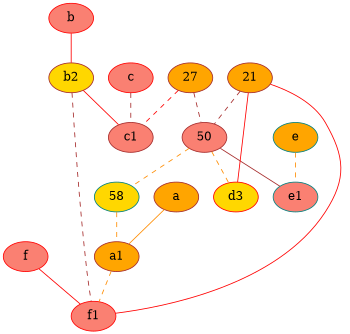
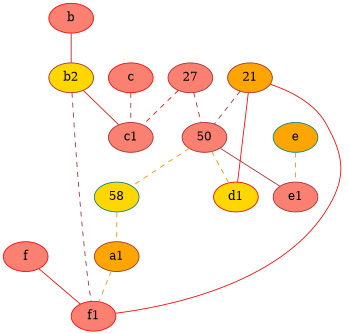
(190, 78) -> (190, 78)
(176, 197) -> none
(236, 197) -> (236, 197)
(296, 197) -> (296, 197)
